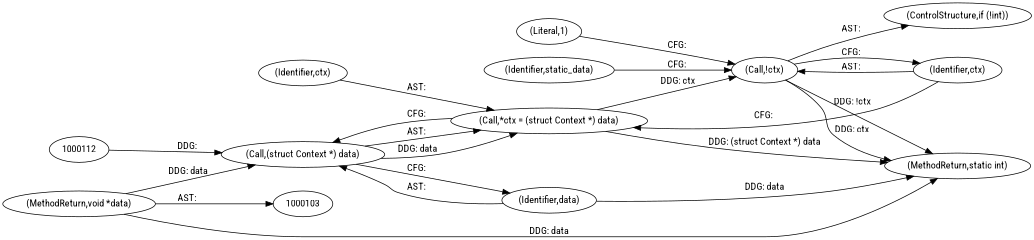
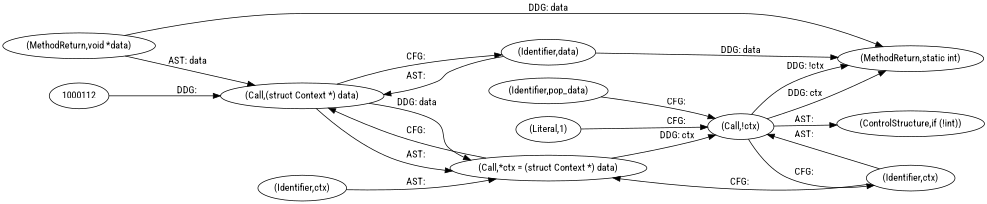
(549, 70) -> (548, 91)
(742, 151) -> none
(188, 171) -> (188, 61)
(303, 204) -> none
